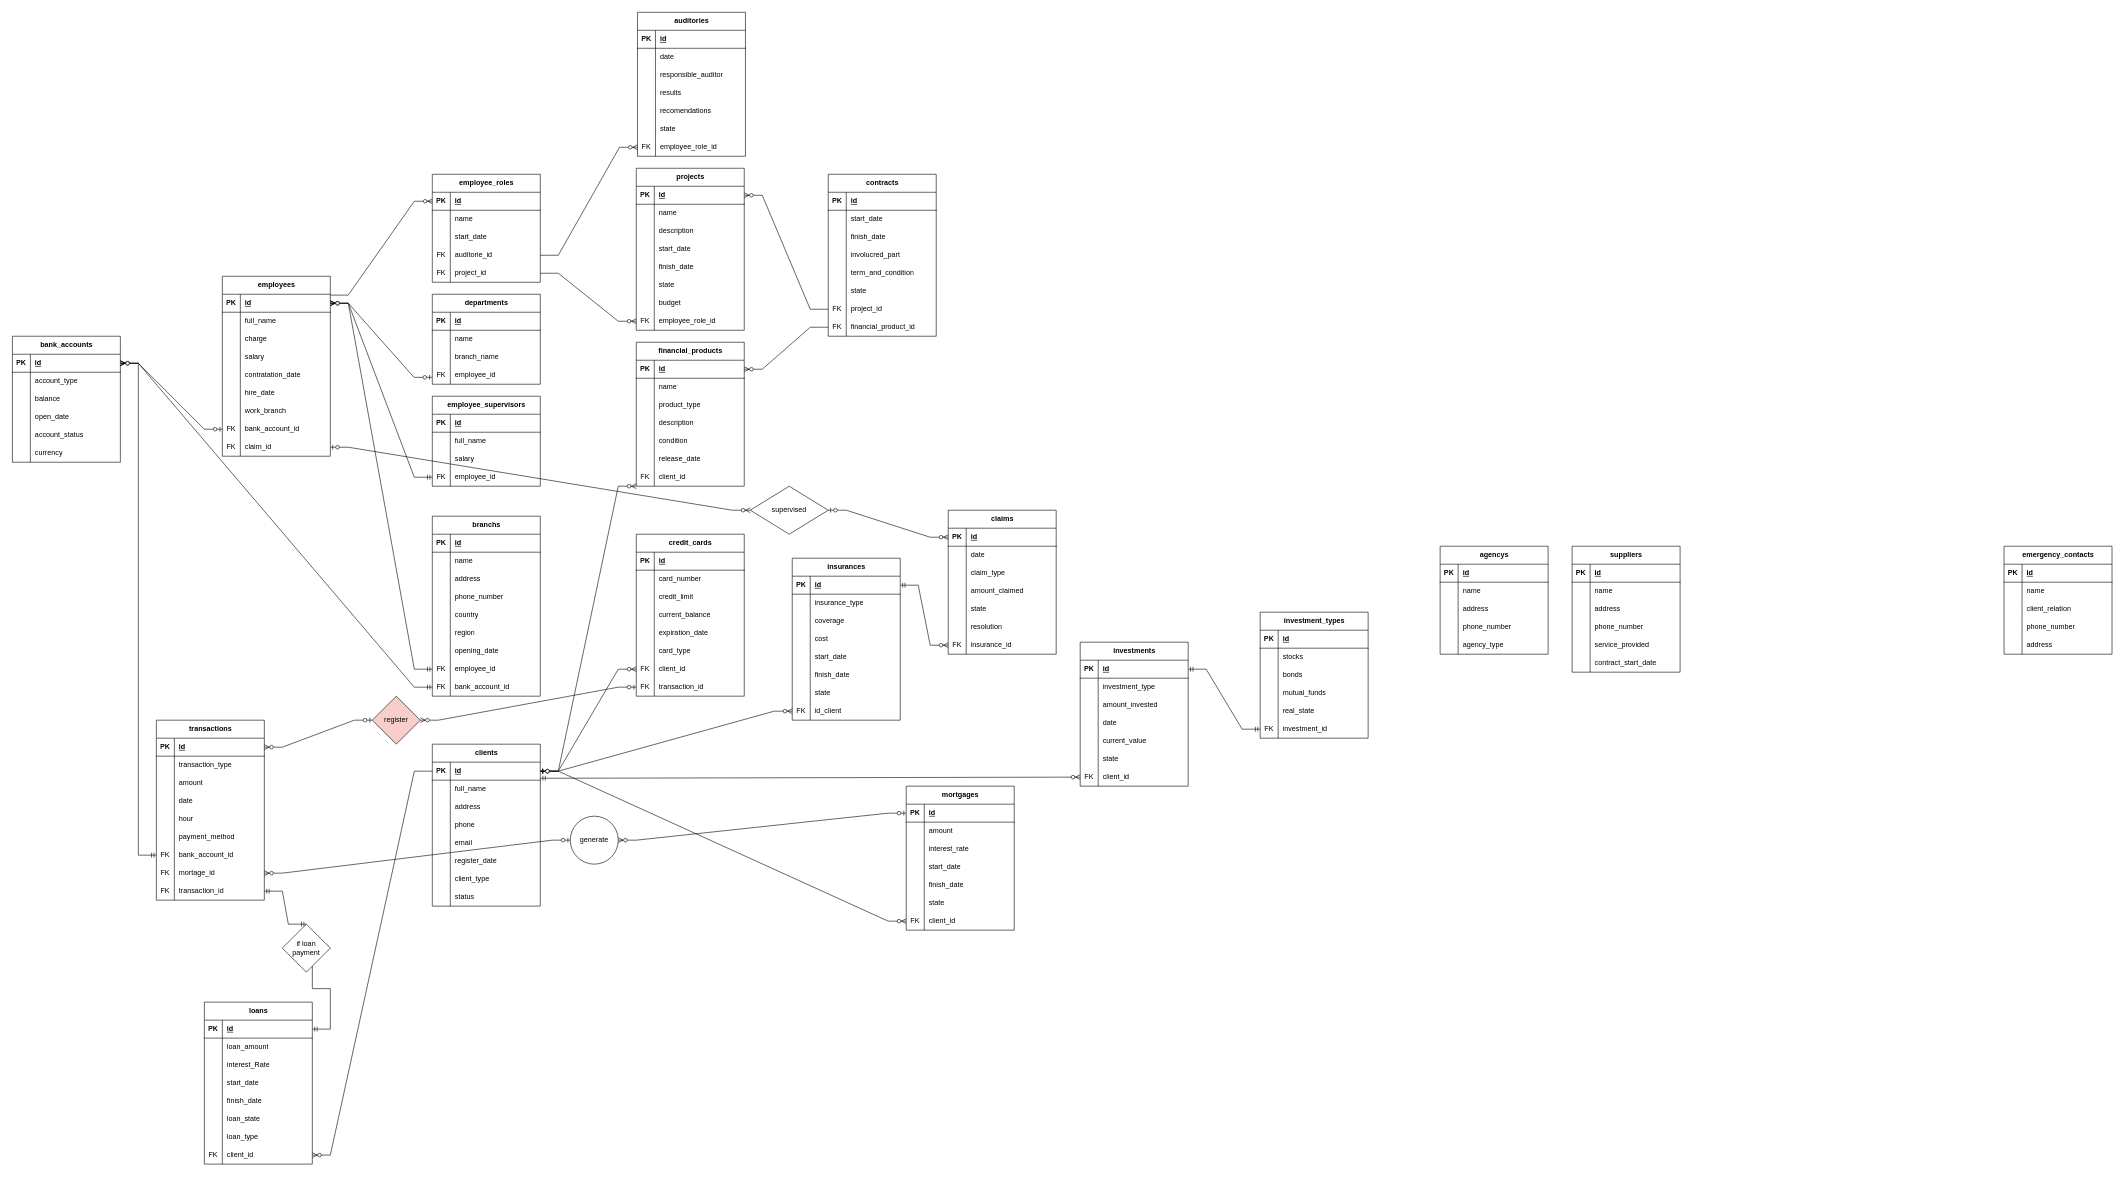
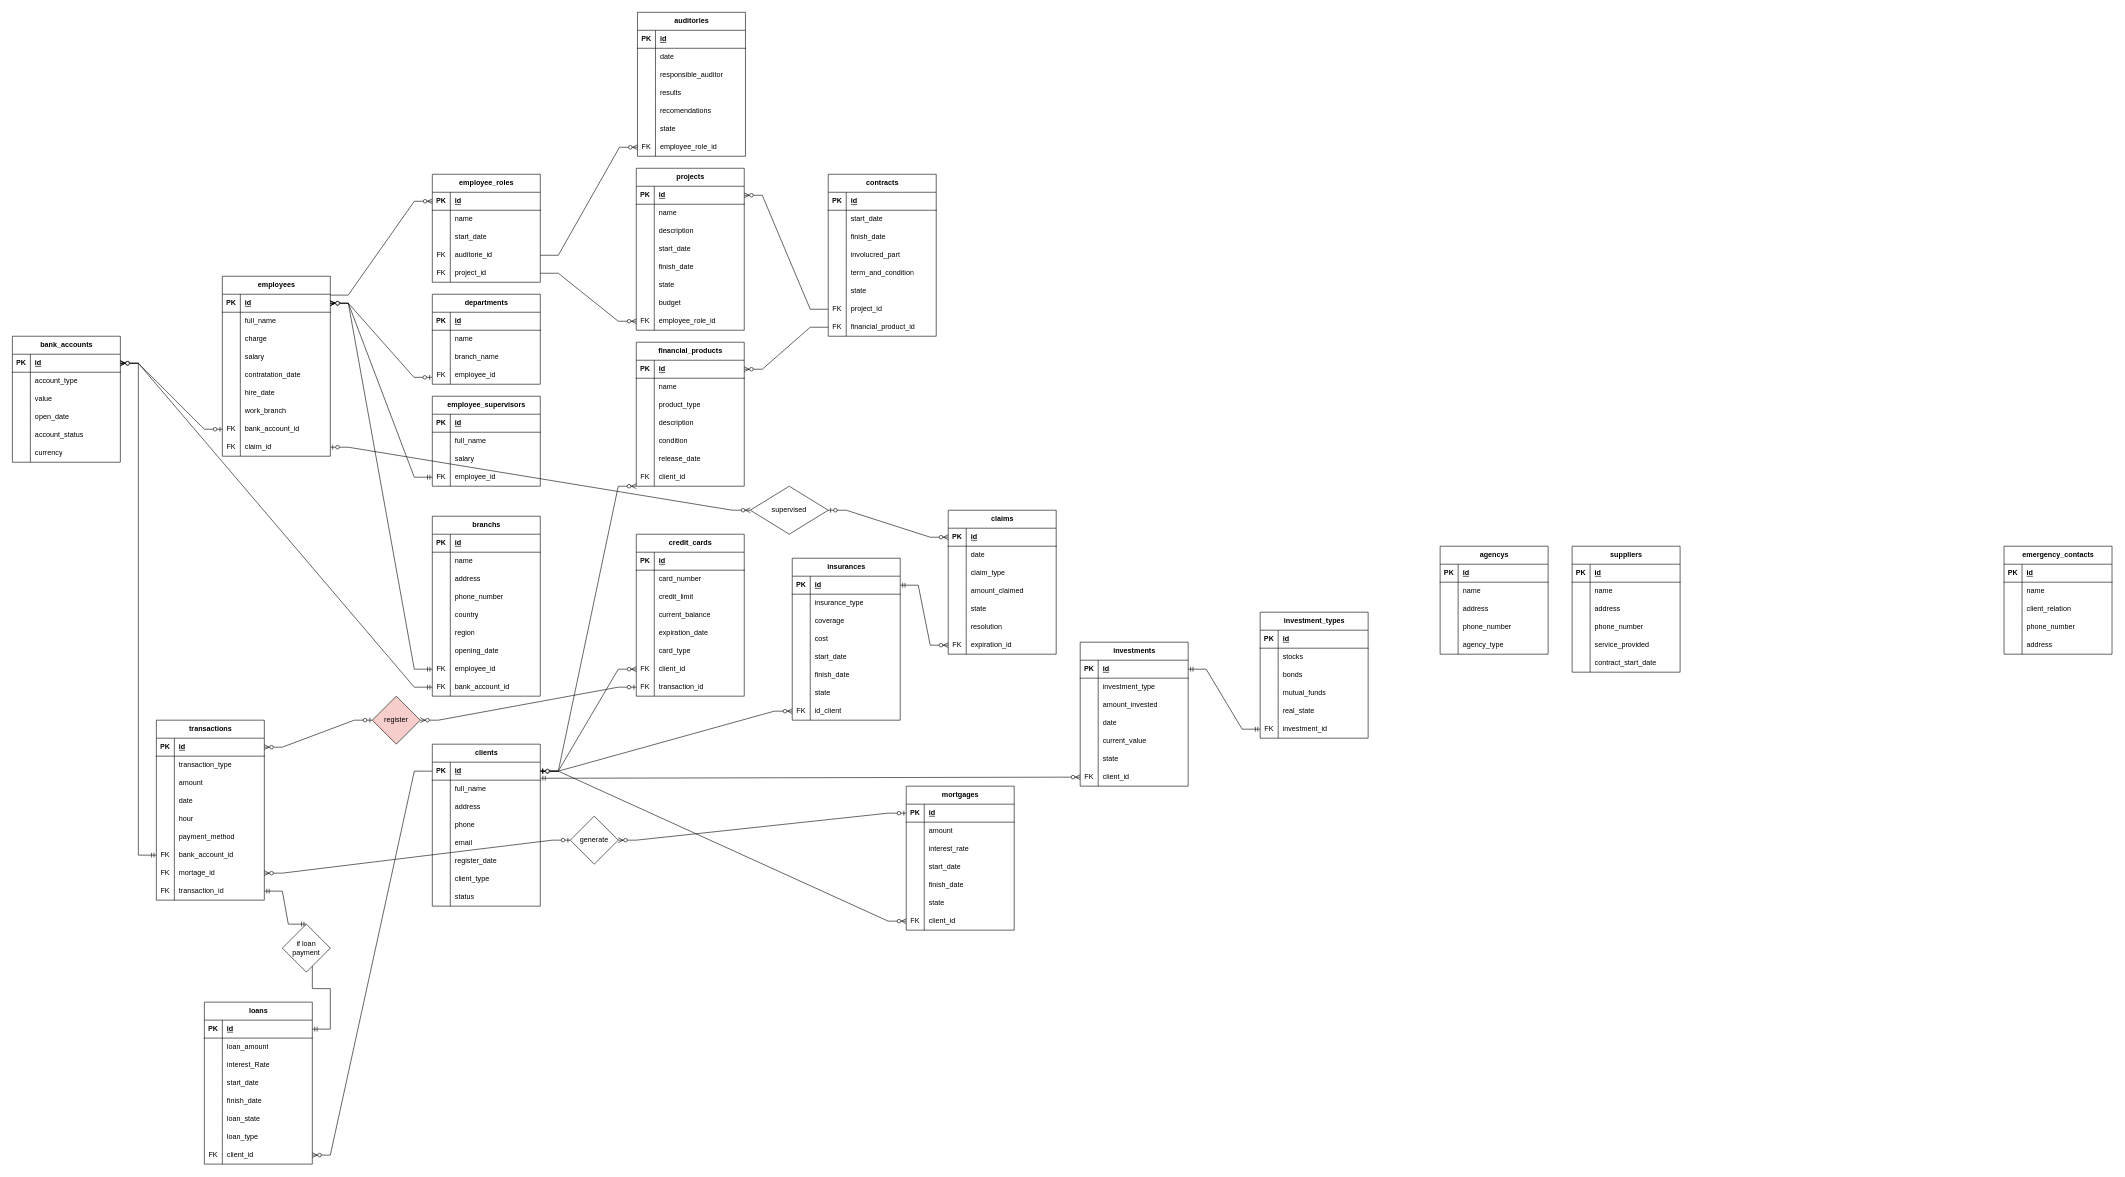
(48, 399) -> (44, 399)
(993, 645) -> (995, 645)
(594, 840) -> (594, 840)
